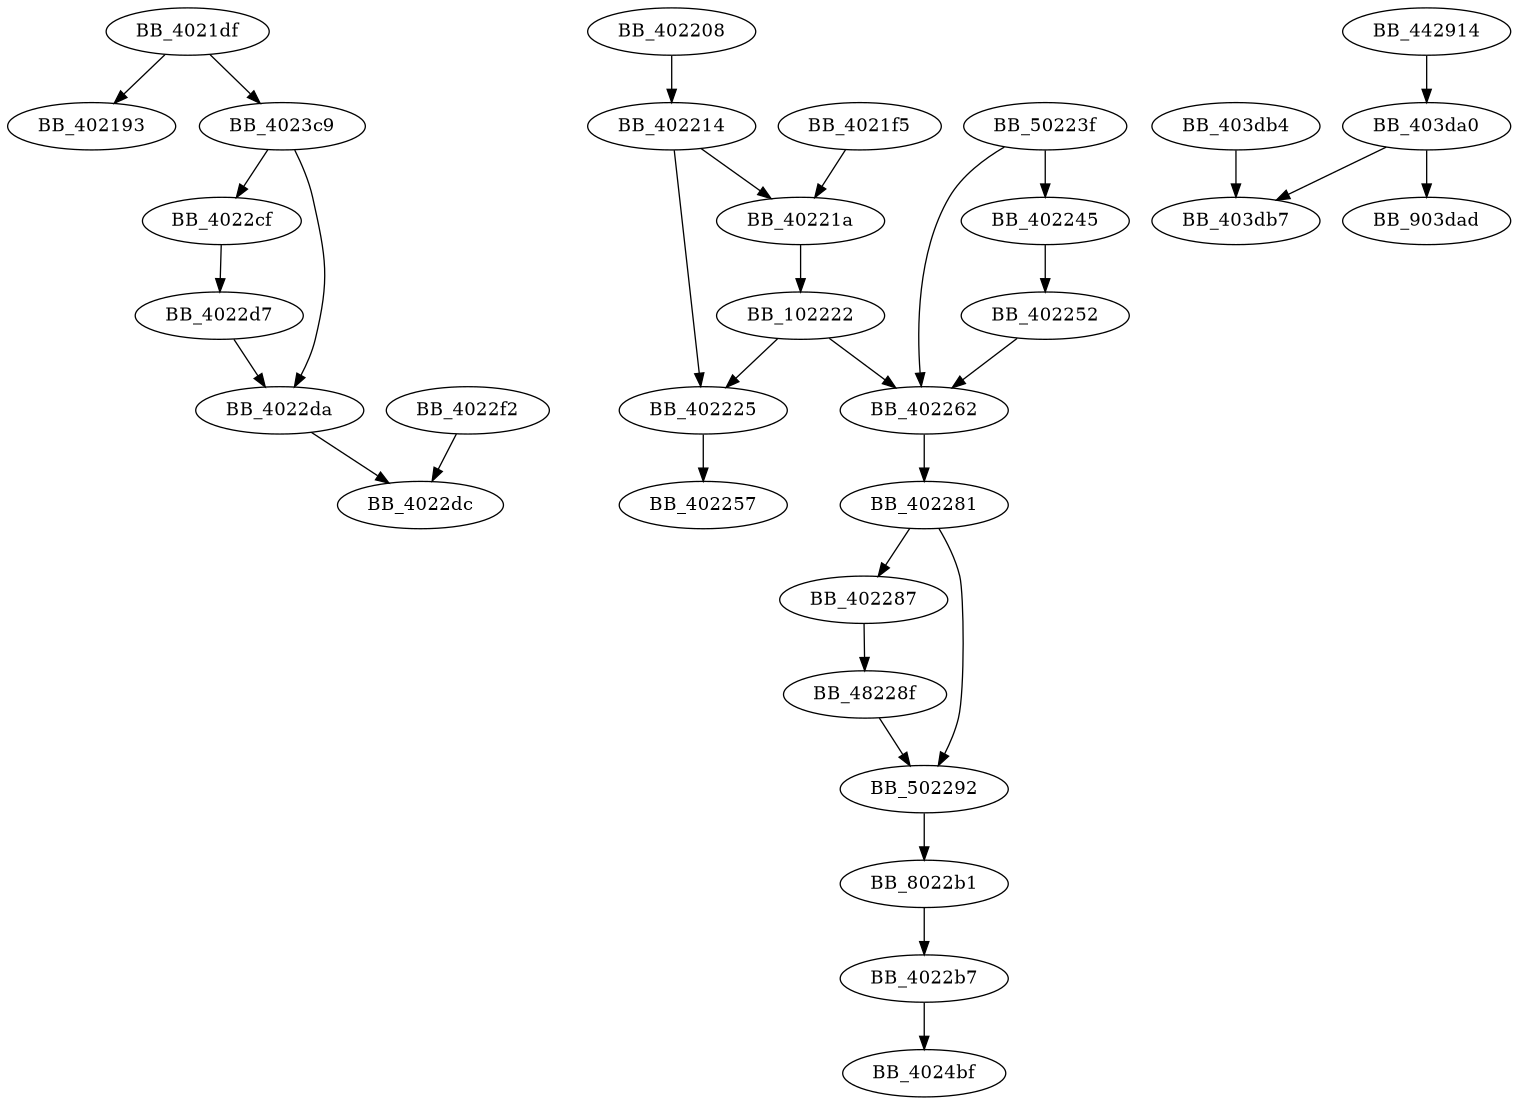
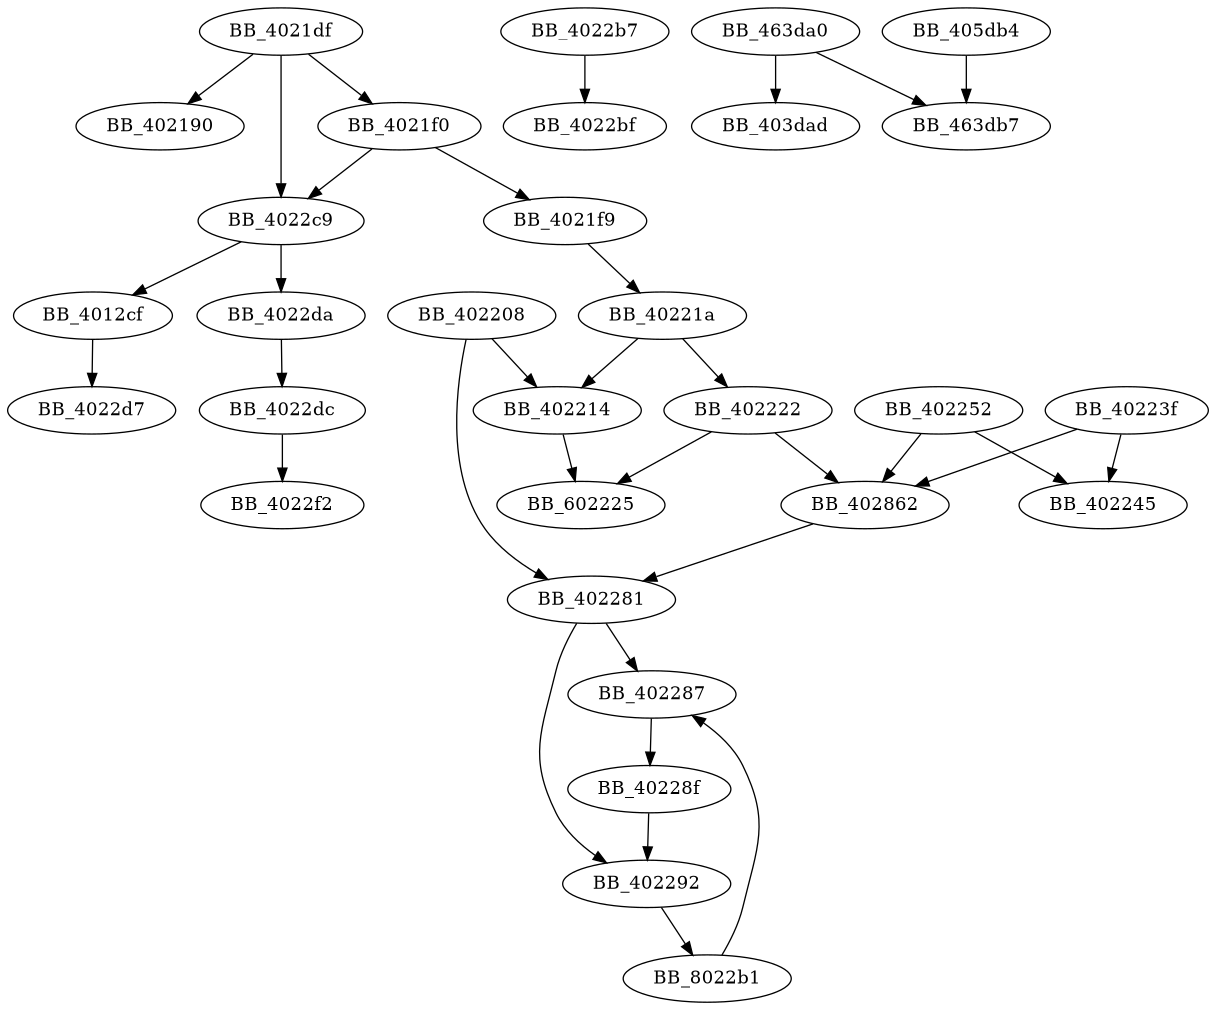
(1427, 32) -> none
(92, 126) -> (160, 126)
(282, 126) -> (281, 221)
none -> (399, 126)
(860, 126) -> (565, 221)
(1045, 126) -> (1127, 410)
(1236, 126) -> (966, 32)
(1427, 126) -> (776, 32)
(731, 170) -> (615, 359)
(222, 221) -> (93, 316)
(1236, 221) -> (966, 126)
(1427, 221) -> (776, 126)
(1045, 262) -> (1021, 458)
(801, 316) -> (748, 410)
(246, 358) -> none
(703, 410) -> (581, 505)
(924, 410) -> (865, 505)
(447, 452) -> (282, 451)
none -> (462, 470)
(703, 505) -> none
(865, 694) -> (649, 789)
(924, 789) -> (647, 884)
(924, 925) -> (759, 833)
(924, 1073) -> (585, 126)
